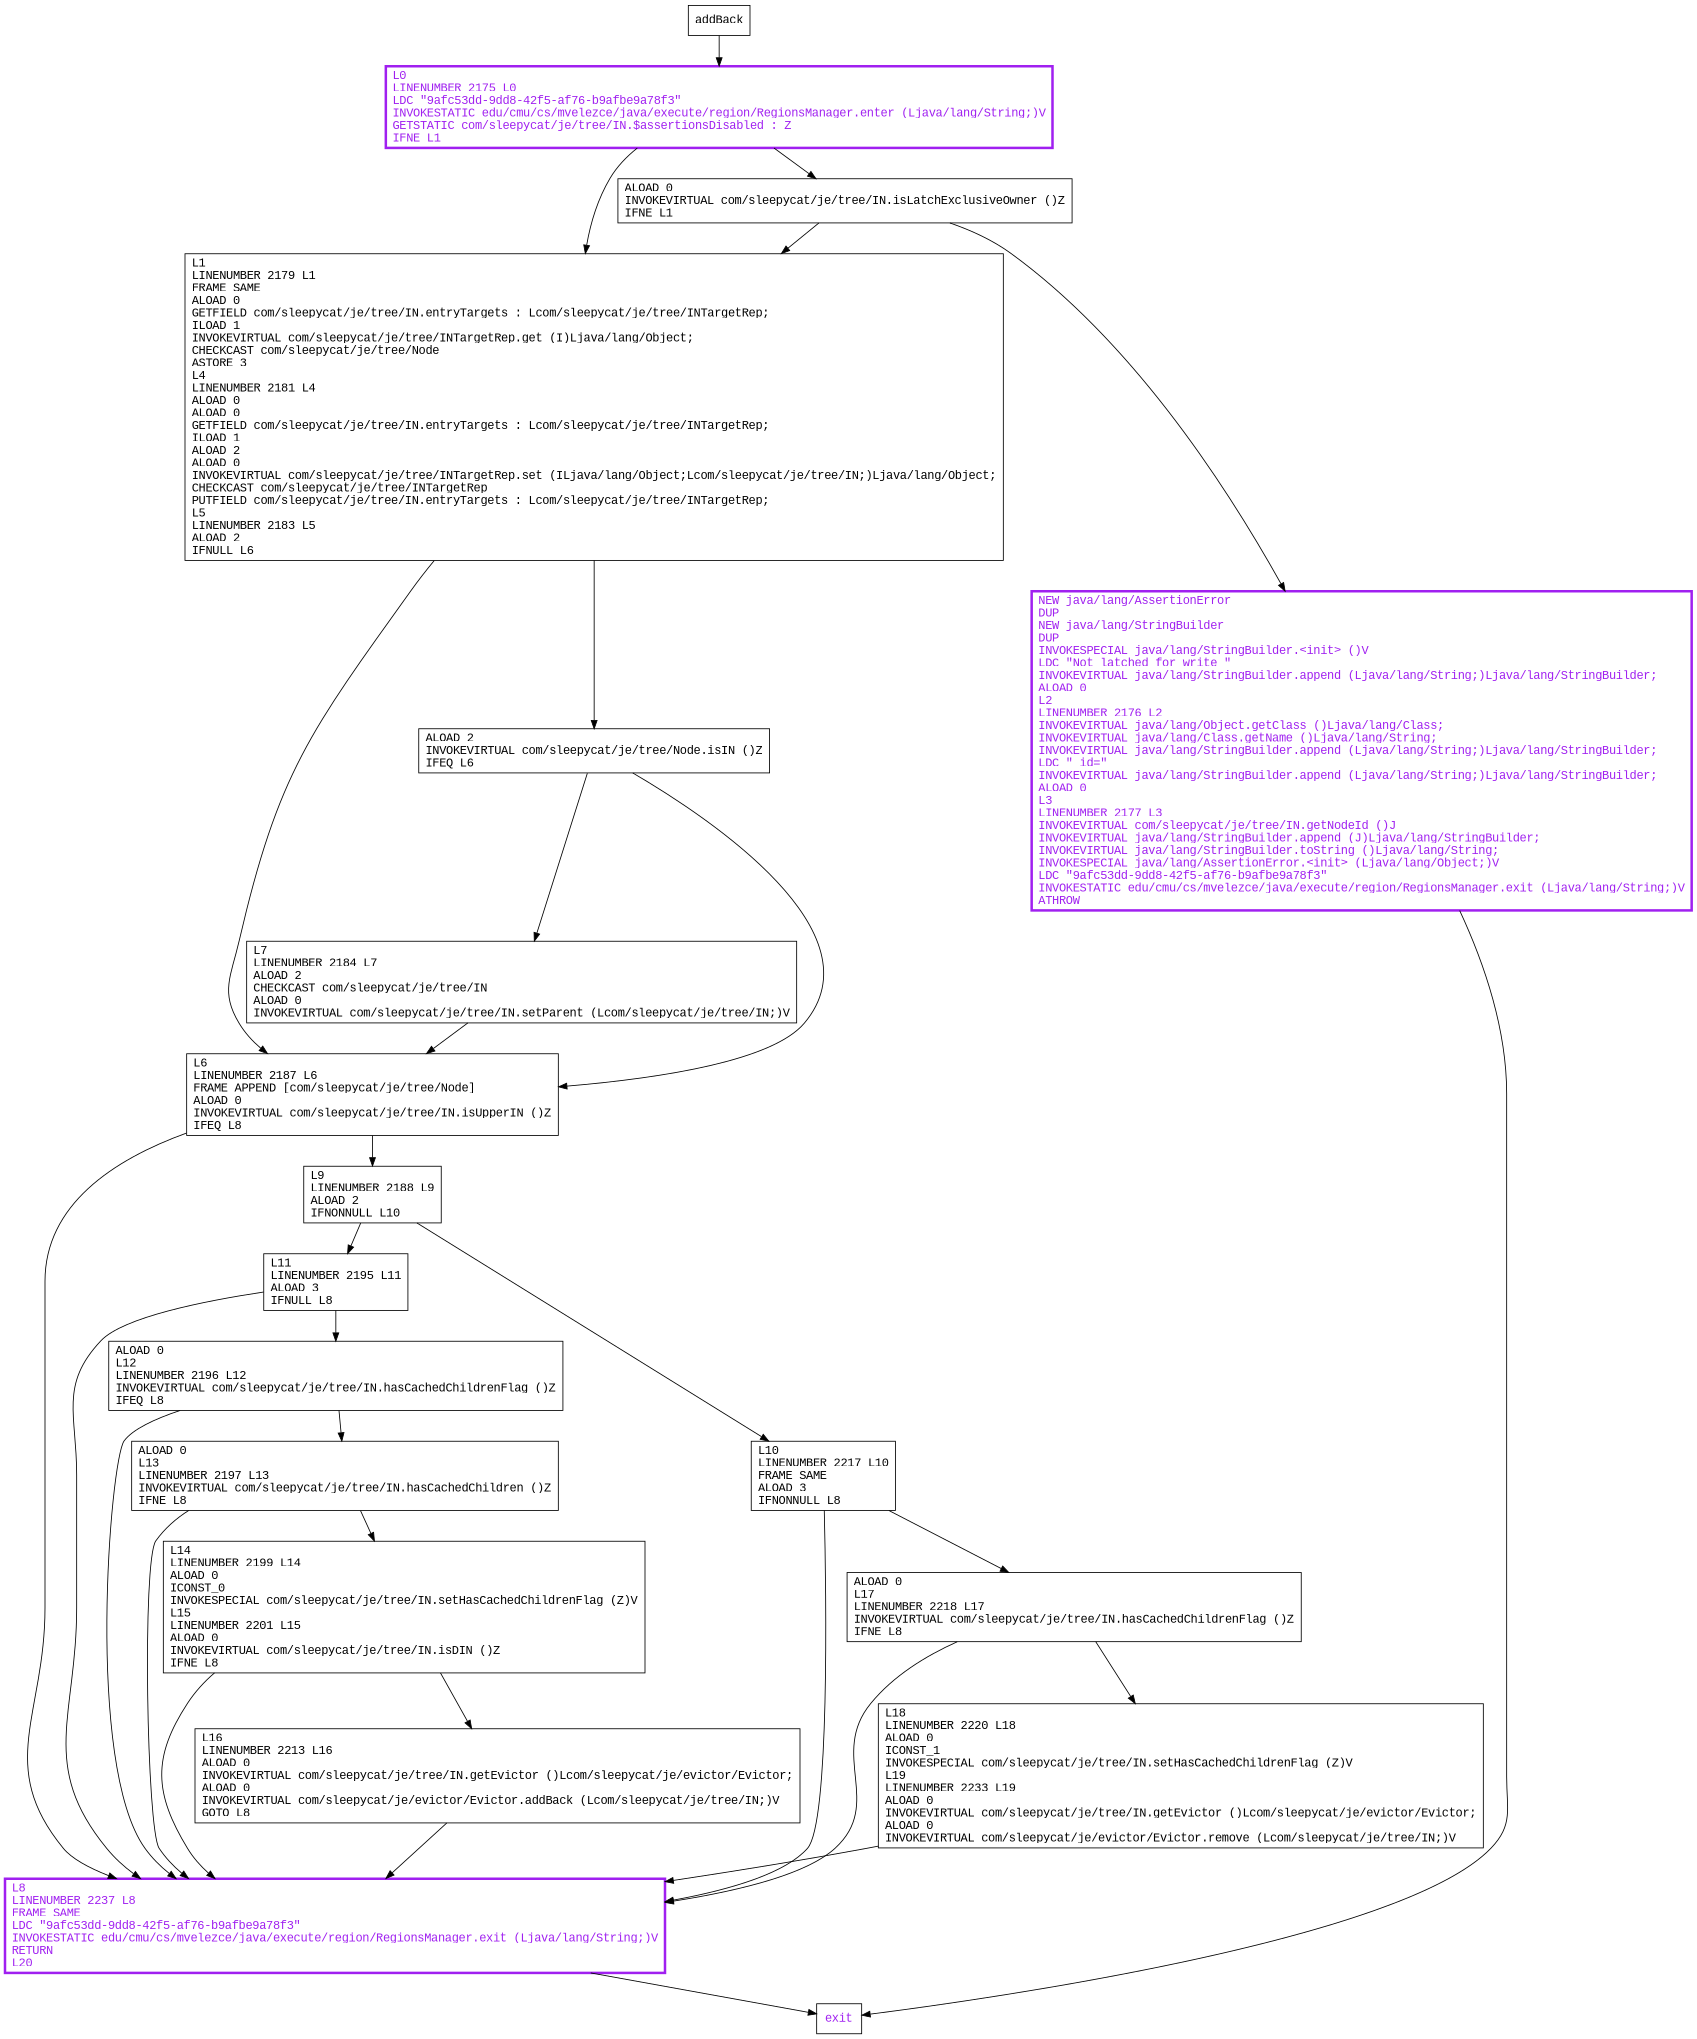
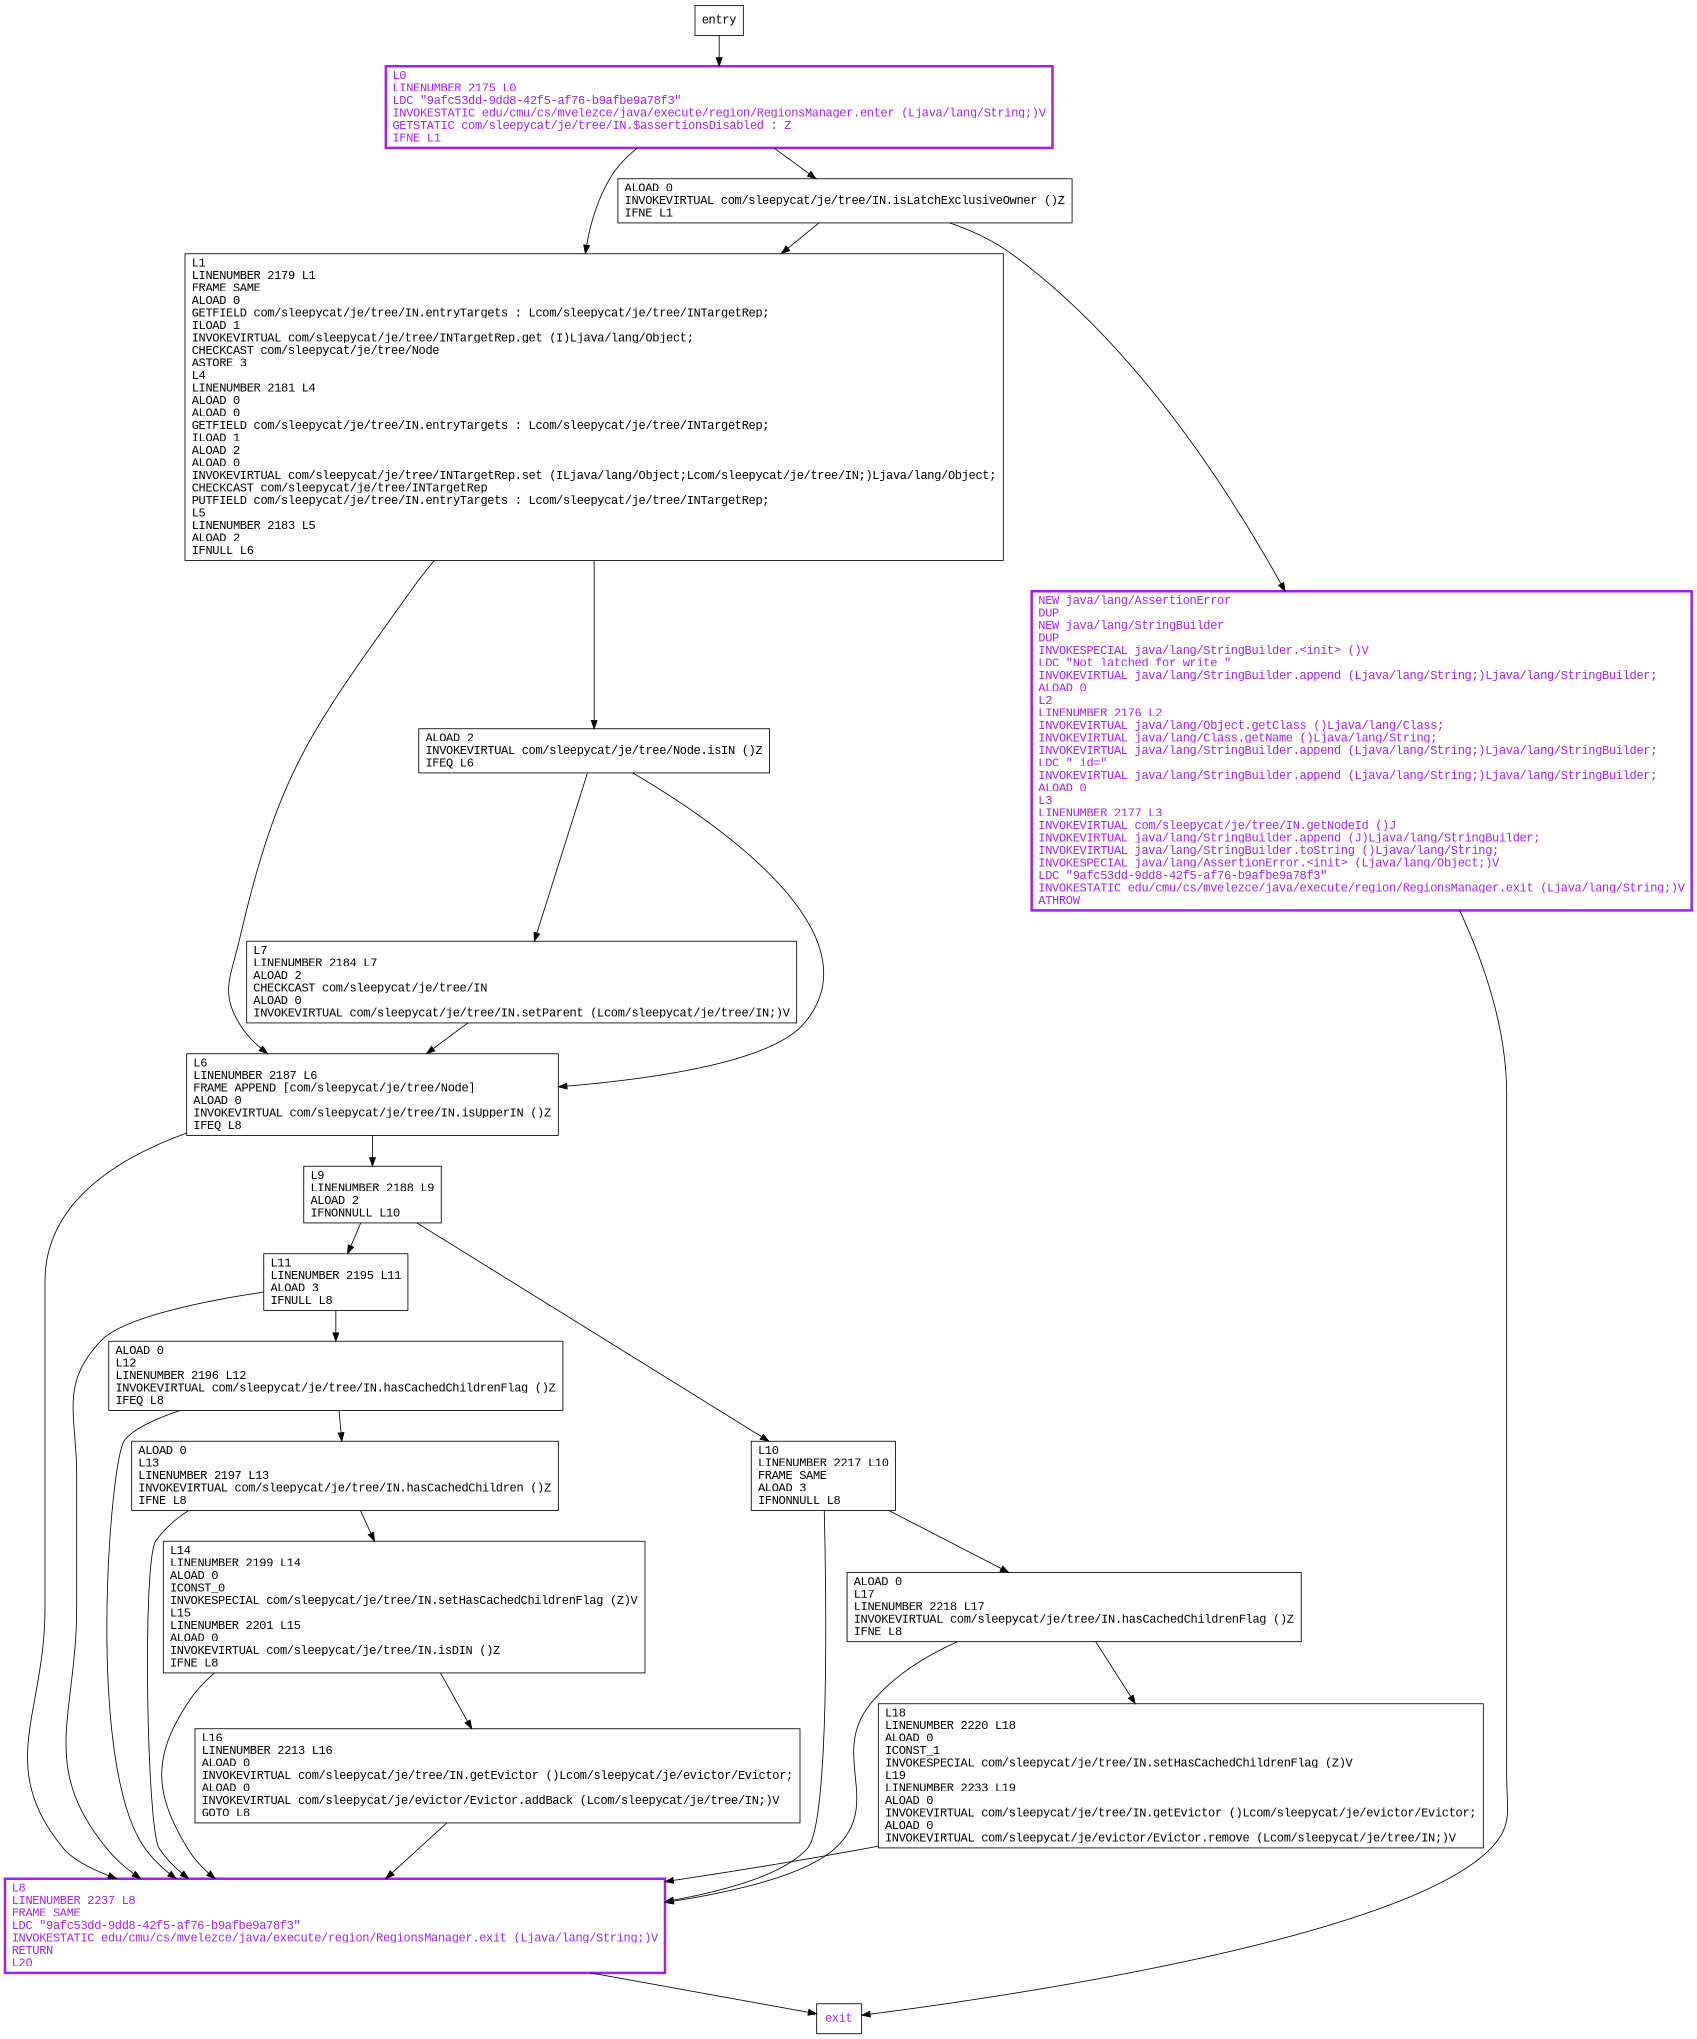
(719, 20) -> (719, 20)
